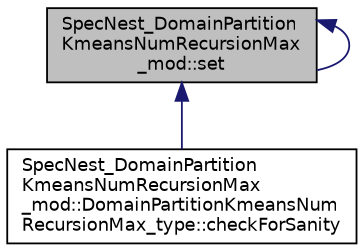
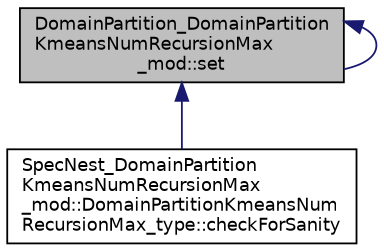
(182, 45) -> (182, 45)
